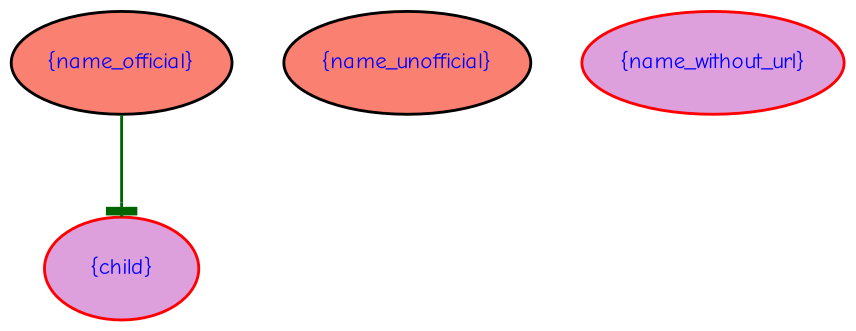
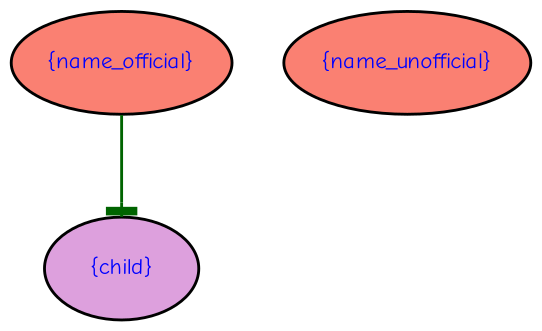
(713, 63) -> none
(122, 269) -> (122, 269)
